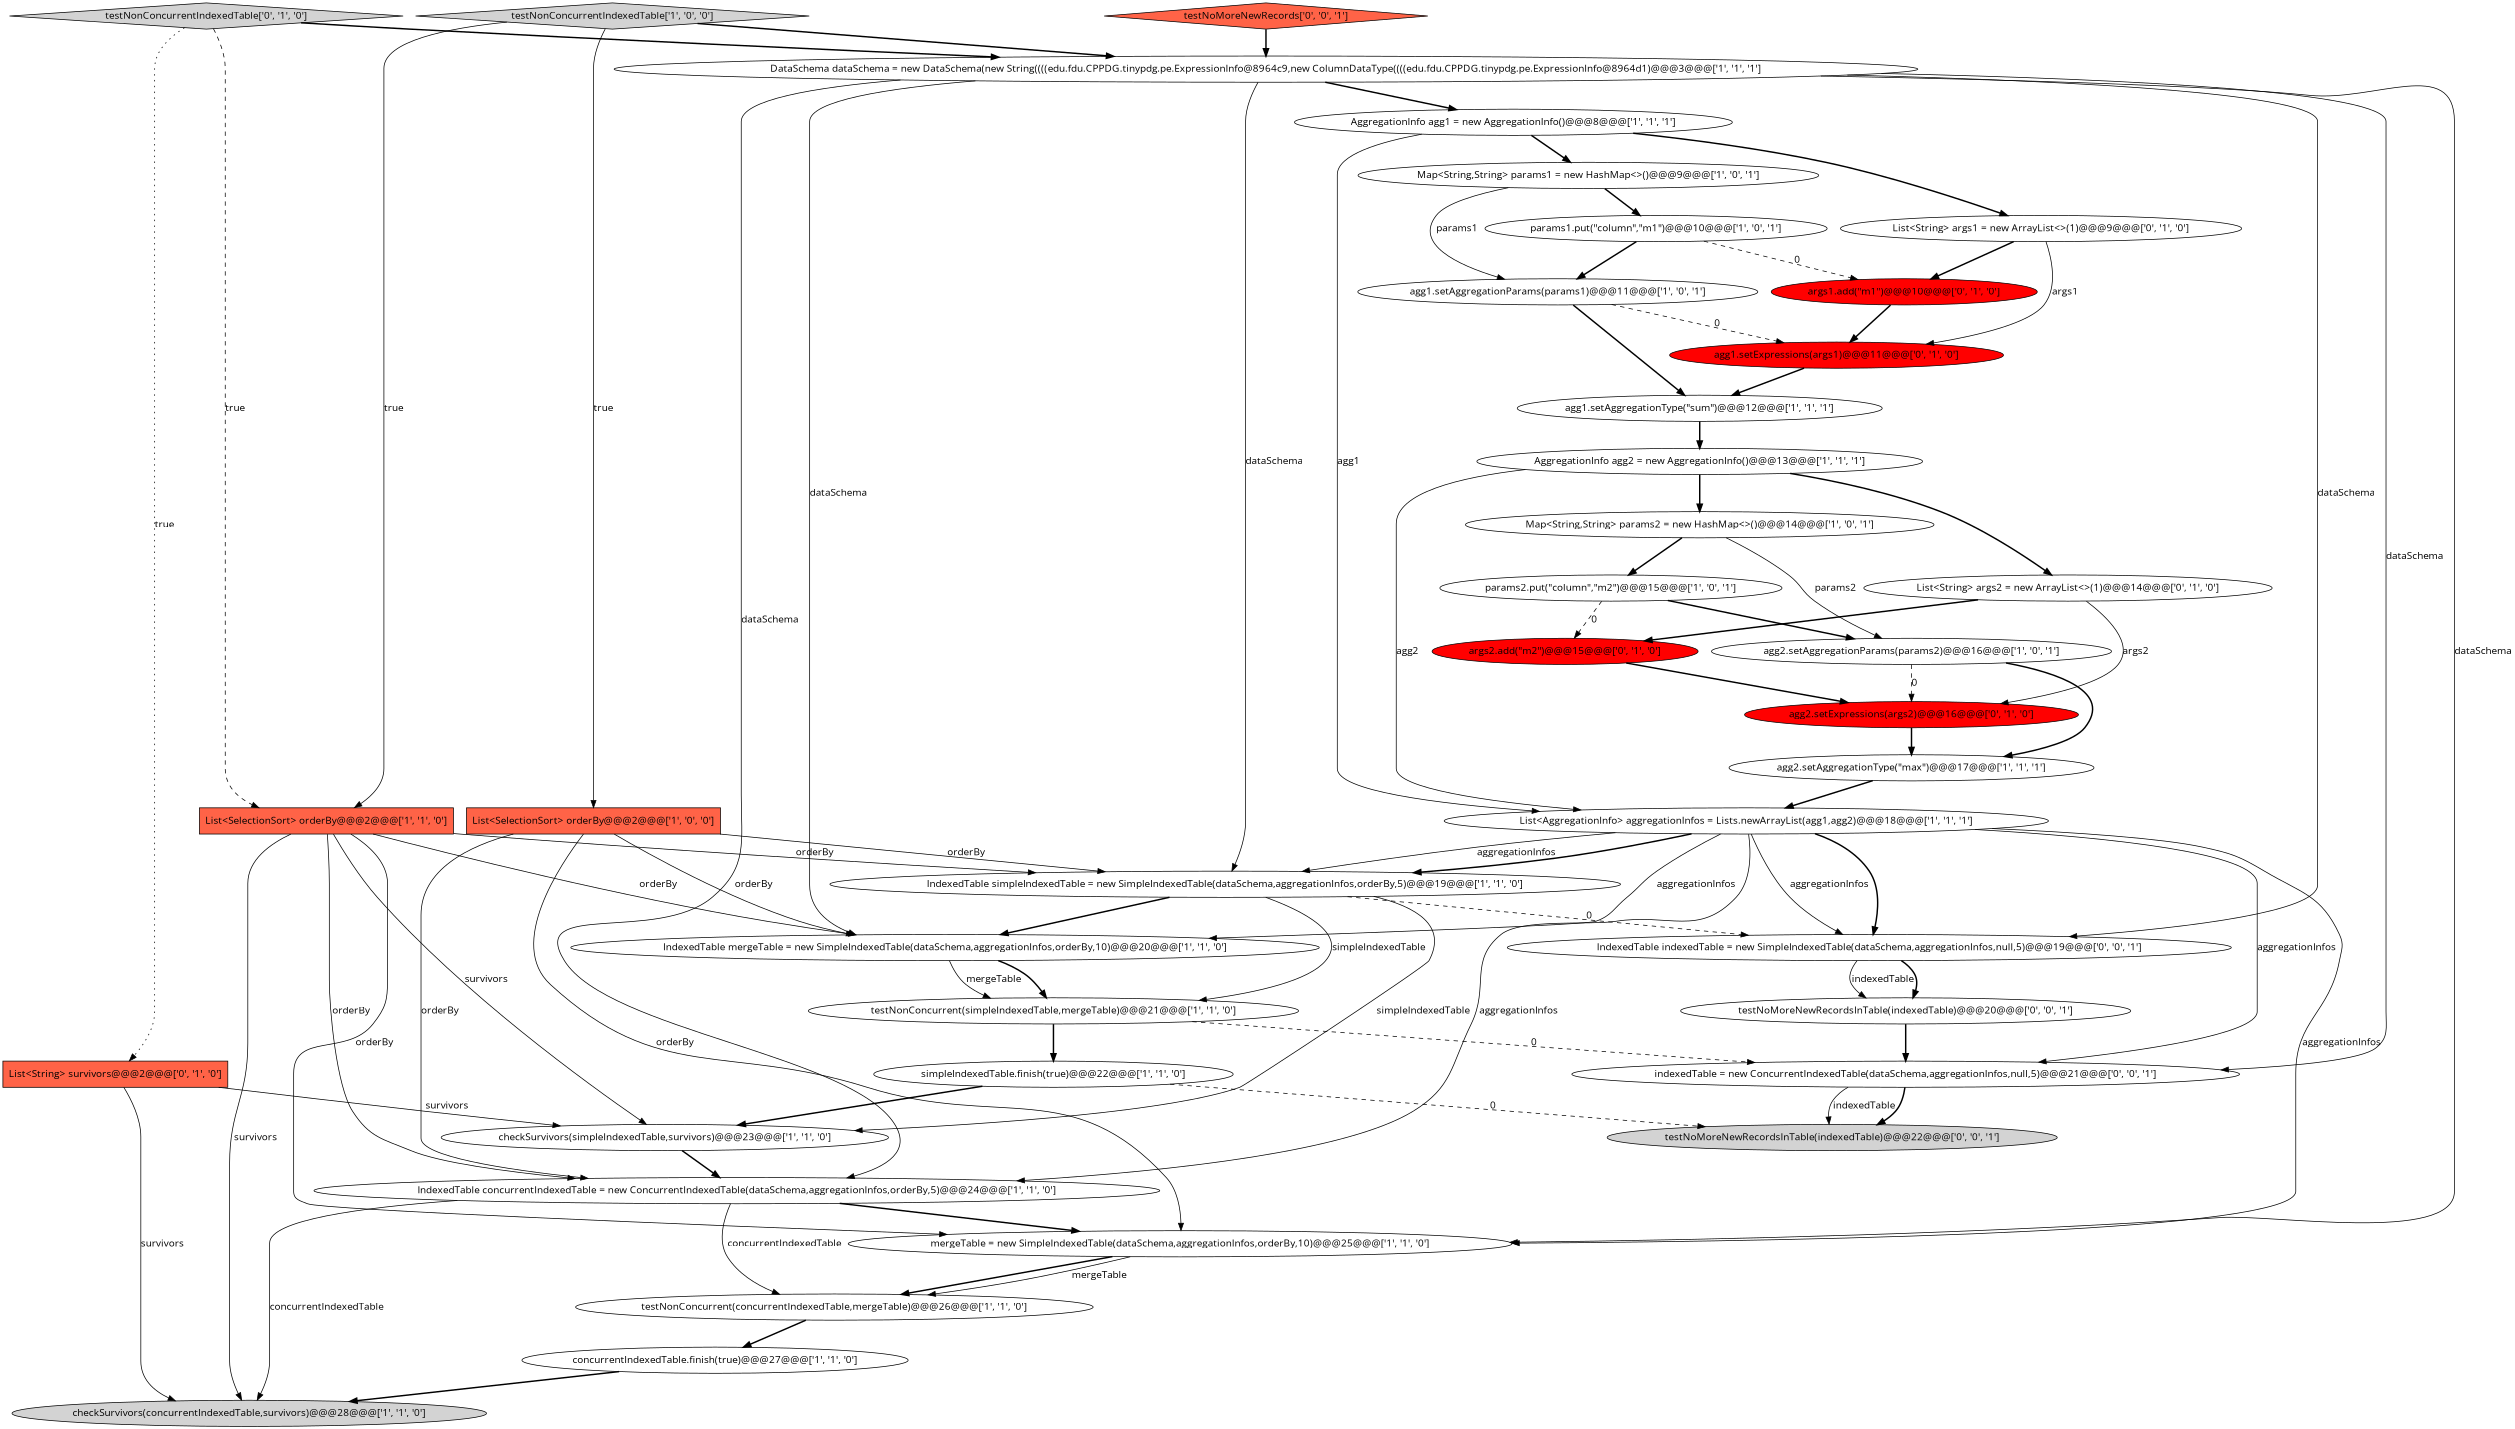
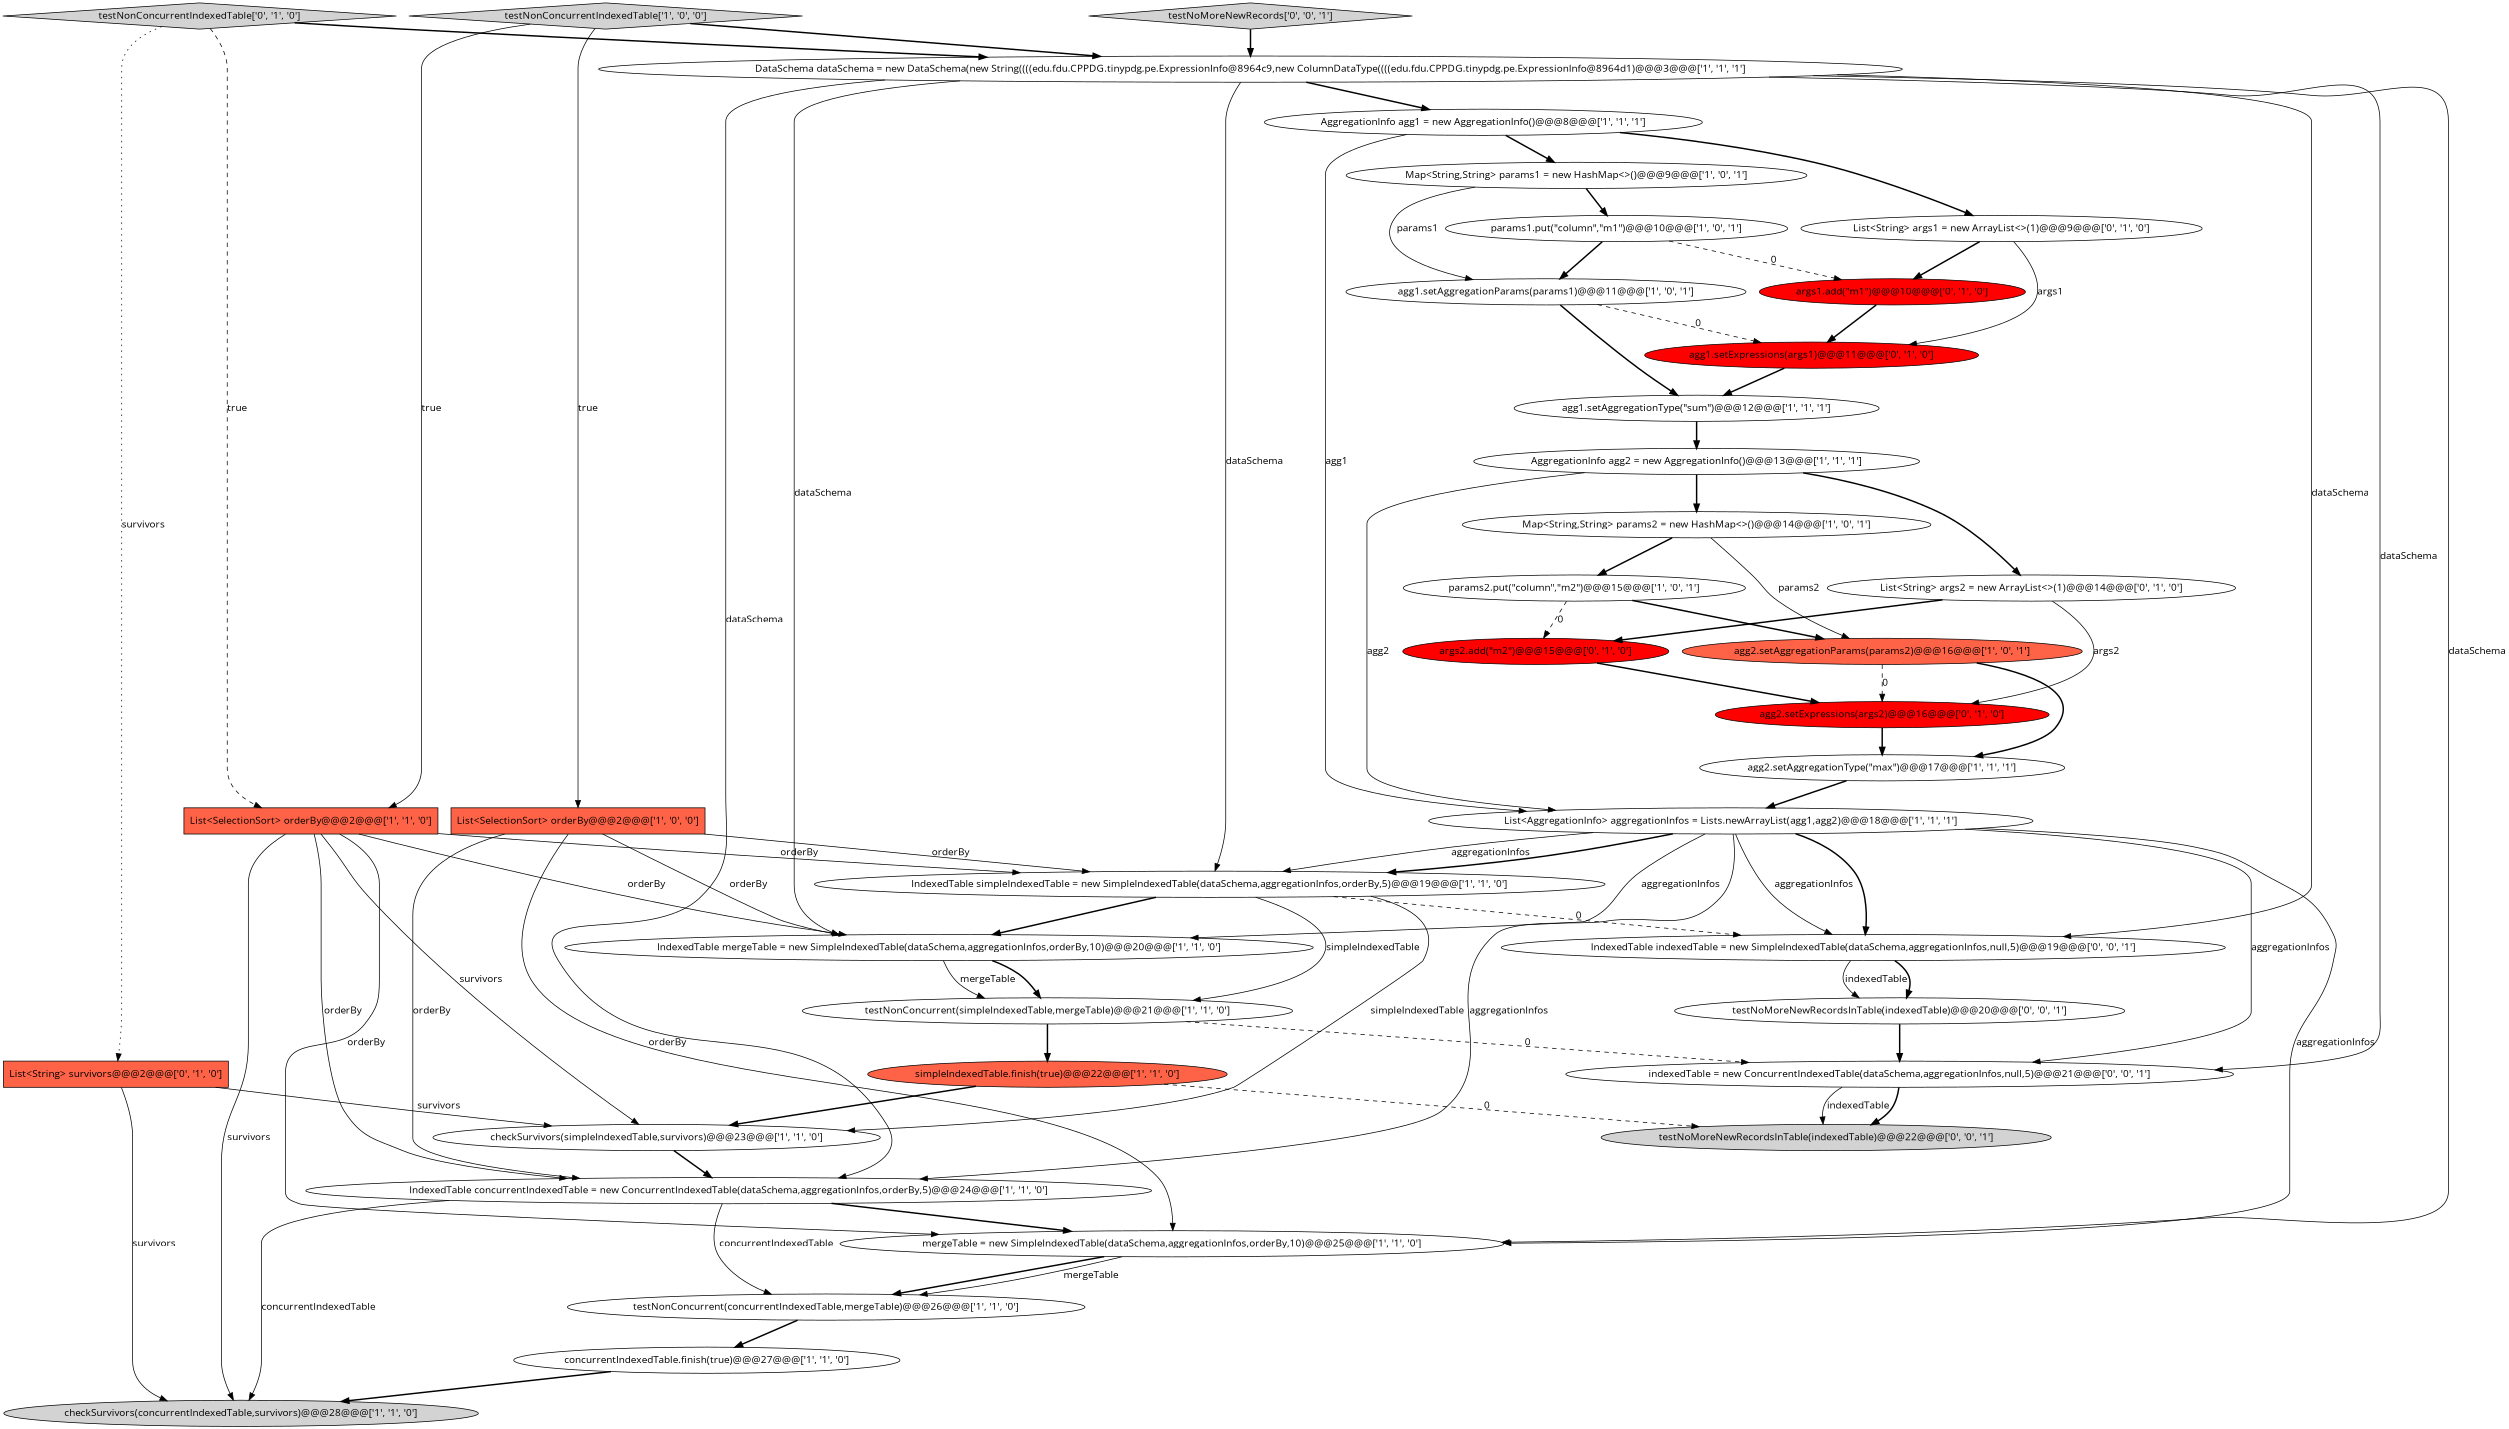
(1266, 16) -> (1250, 16)
(165, 525) -> (144, 525)
(1912, 651) -> (1882, 651)
(1053, 1074) -> (1047, 1074)
